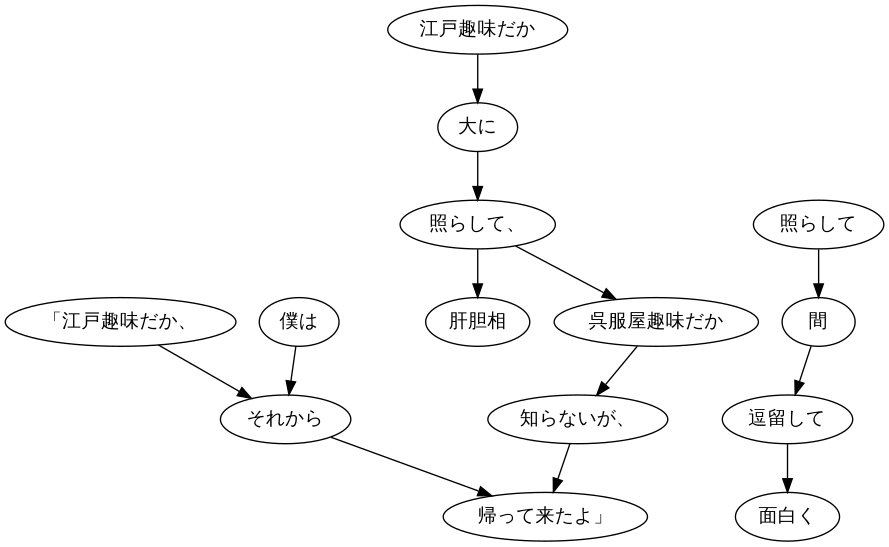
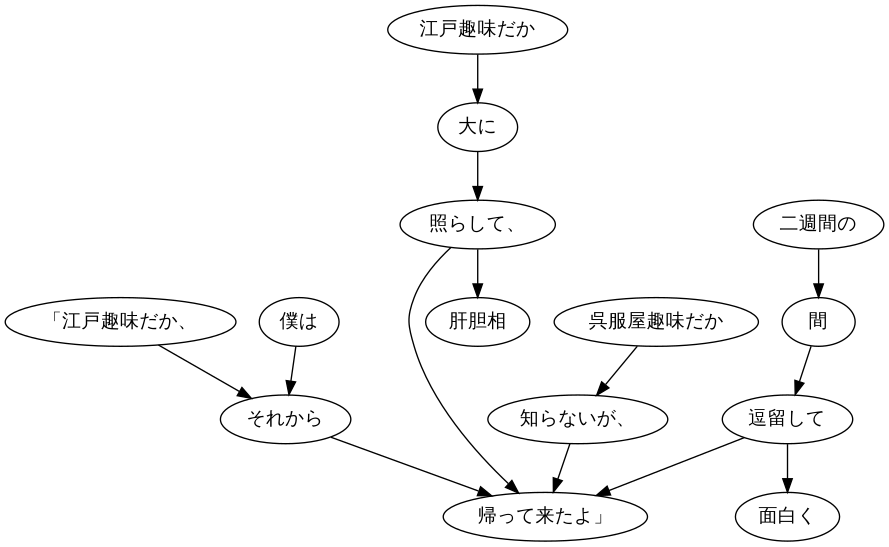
(819, 225) -> (819, 225)
(560, 269) -> (424, 372)
none -> (677, 464)
